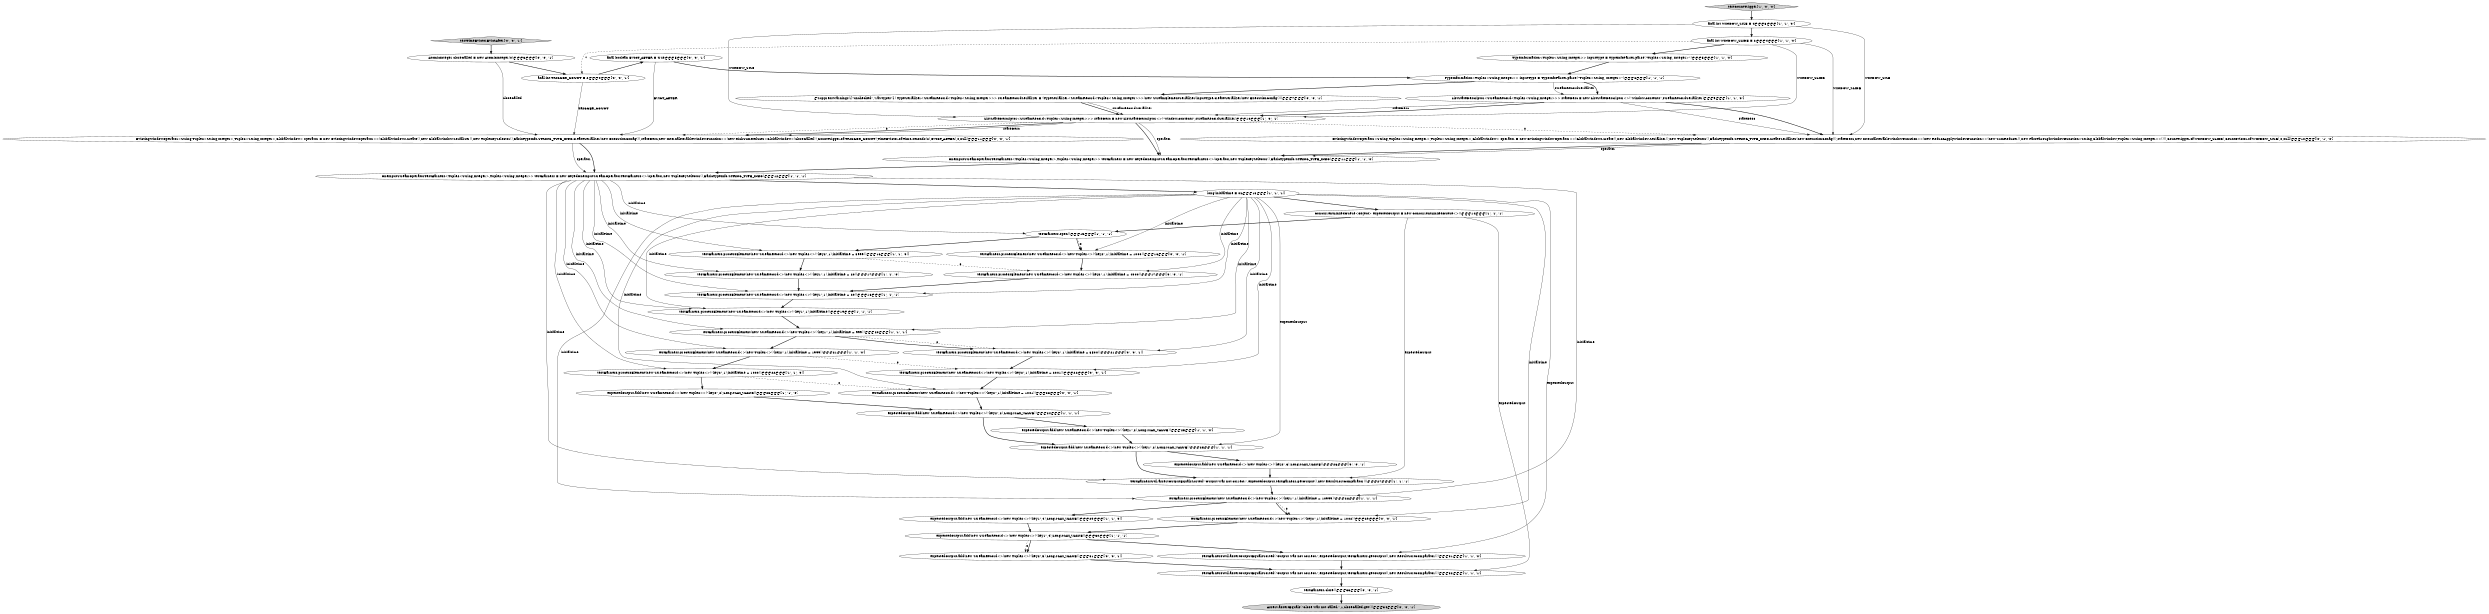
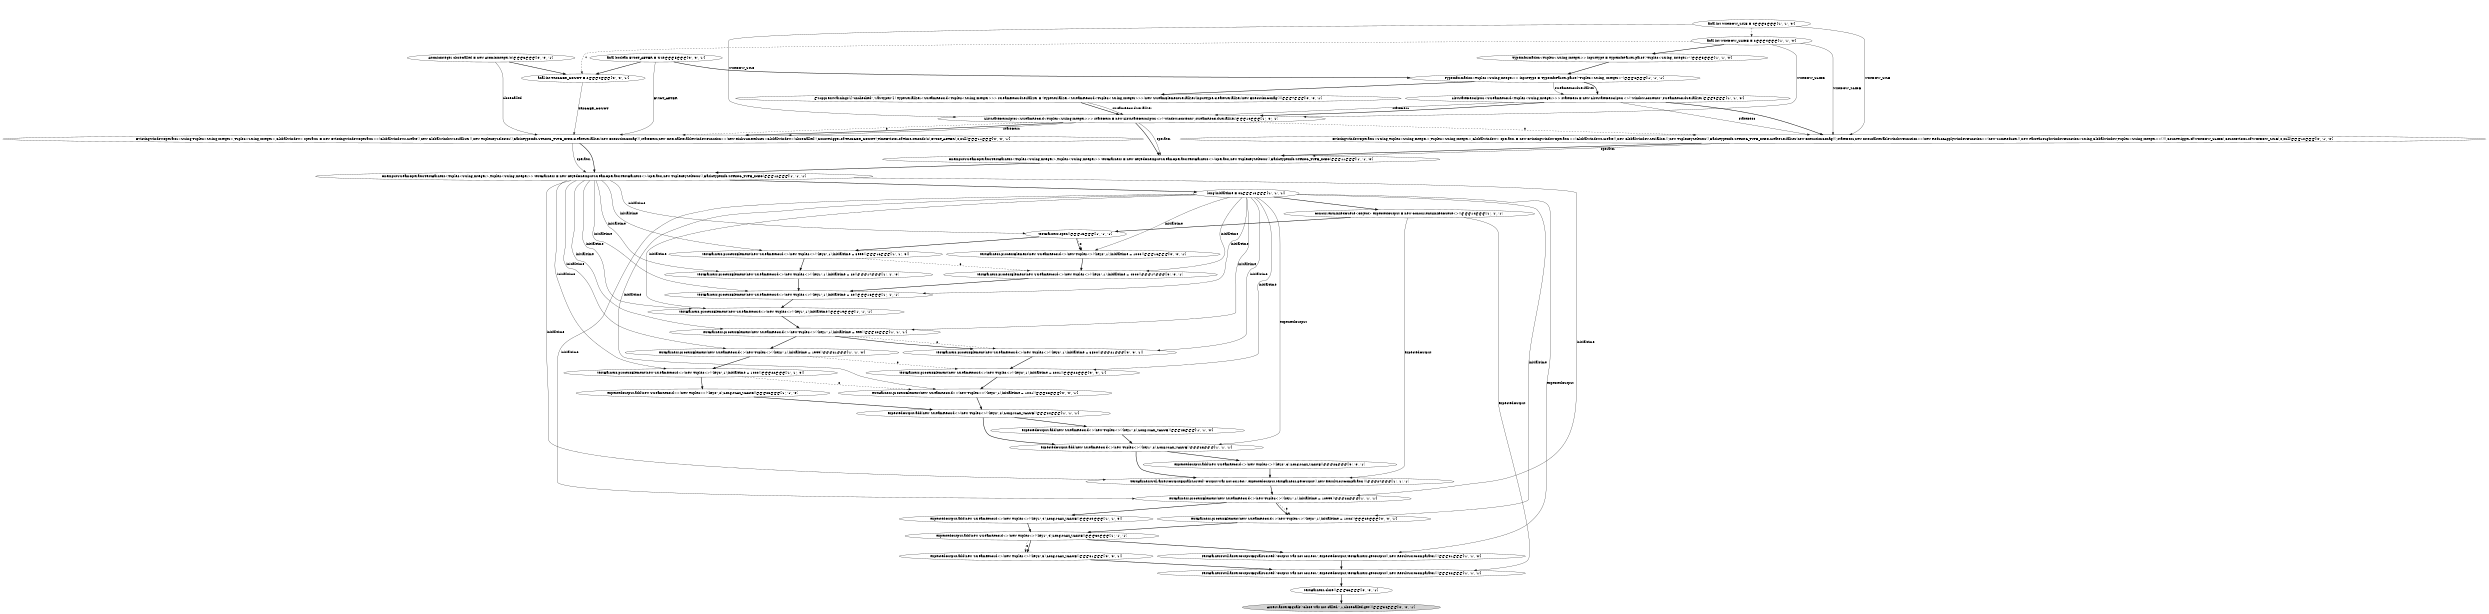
(1752, 7) -> none
(1752, 31) -> (1752, 31)
(491, 41) -> none
(620, 68) -> (620, 68)
